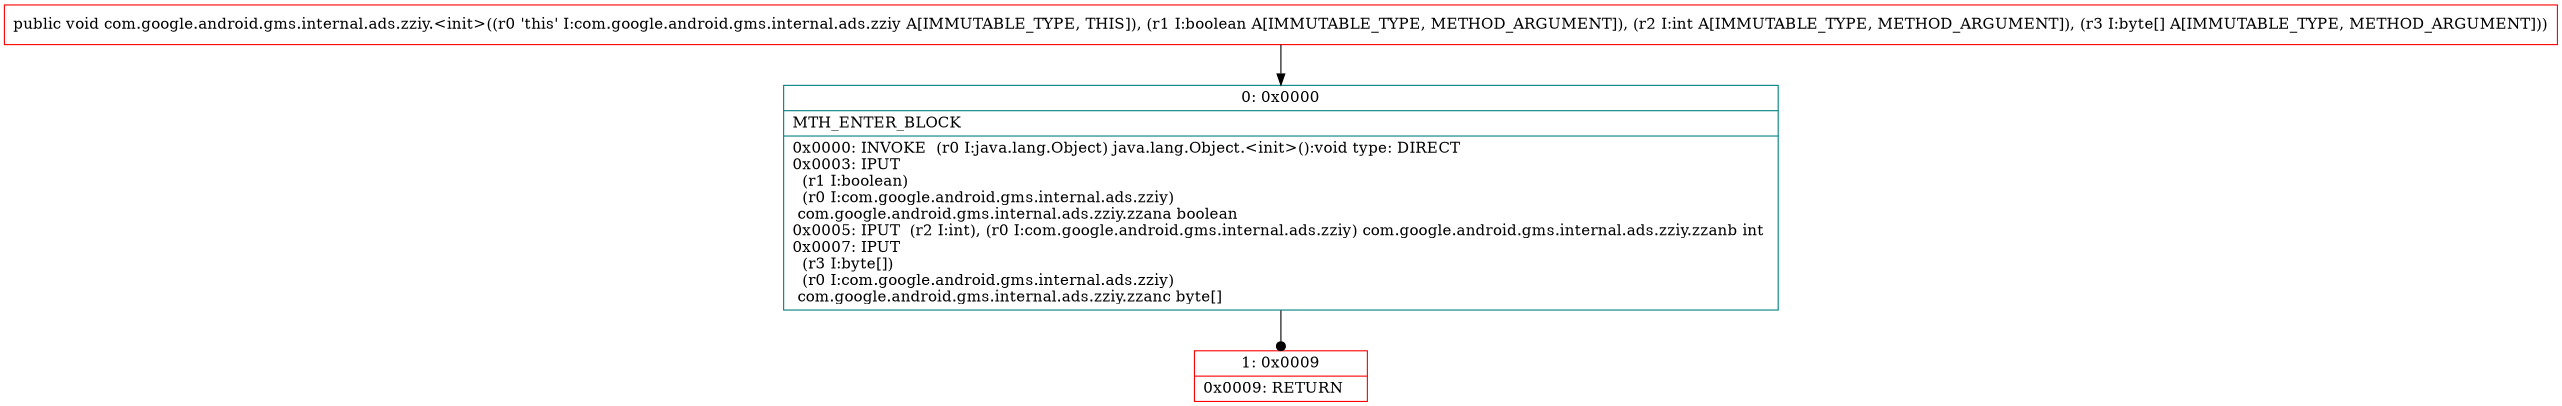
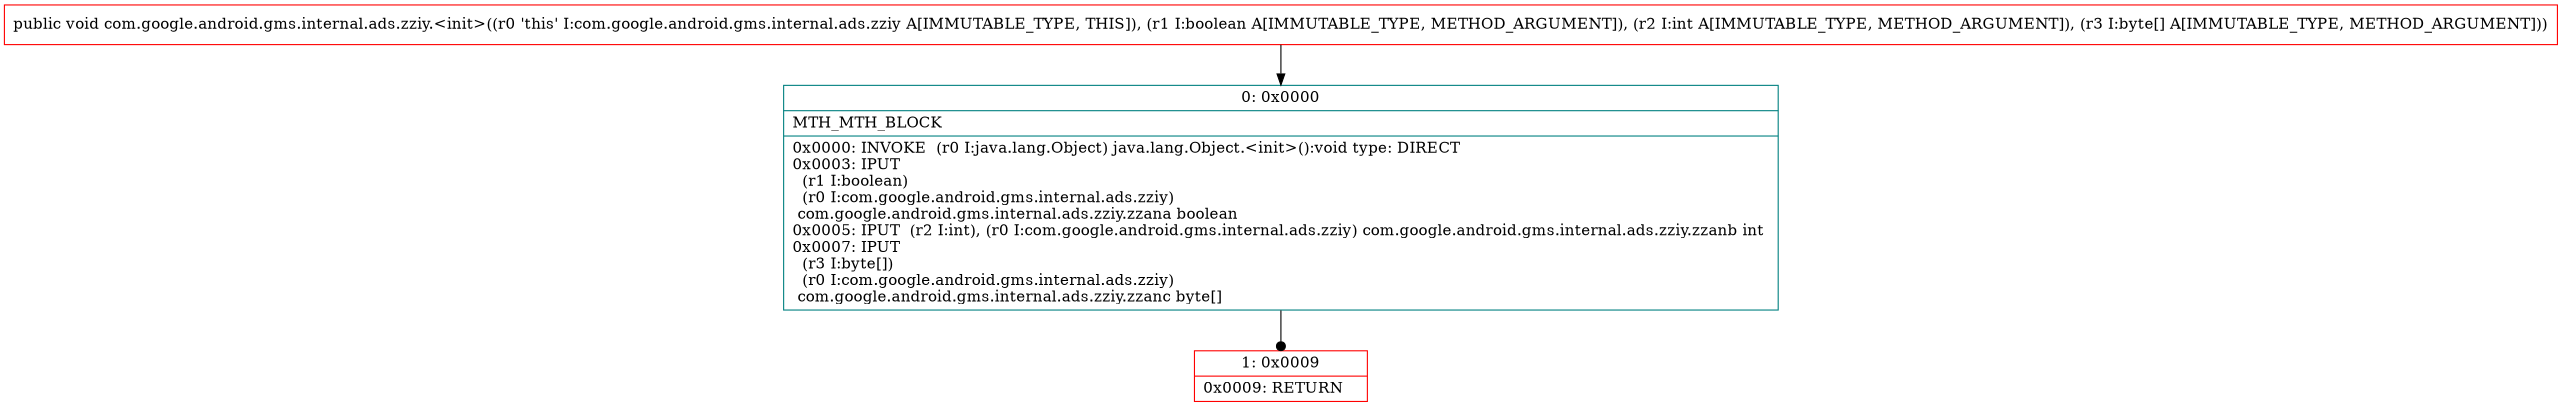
(877, 123) -> (867, 123)
